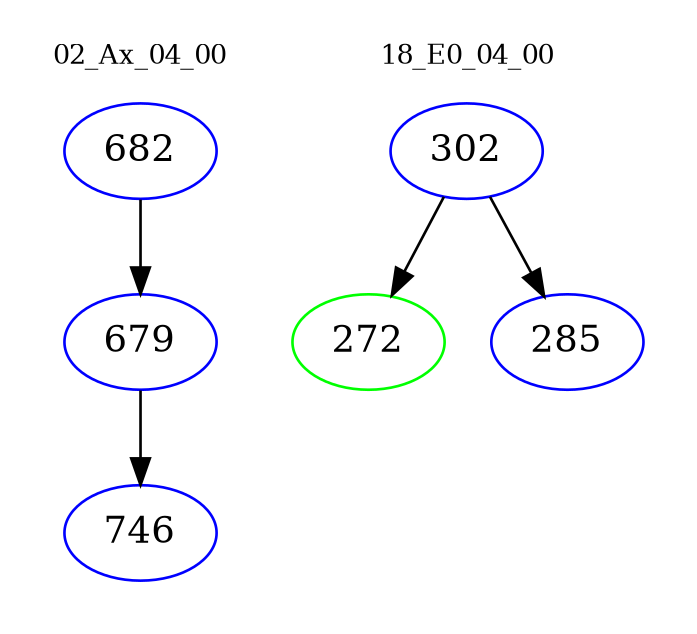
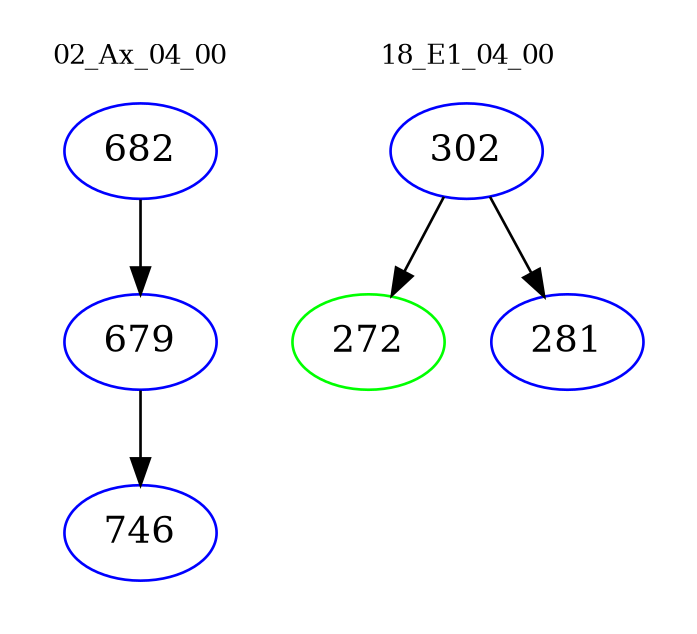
(468, 57) -> (468, 57)
(567, 342) -> (567, 342)
